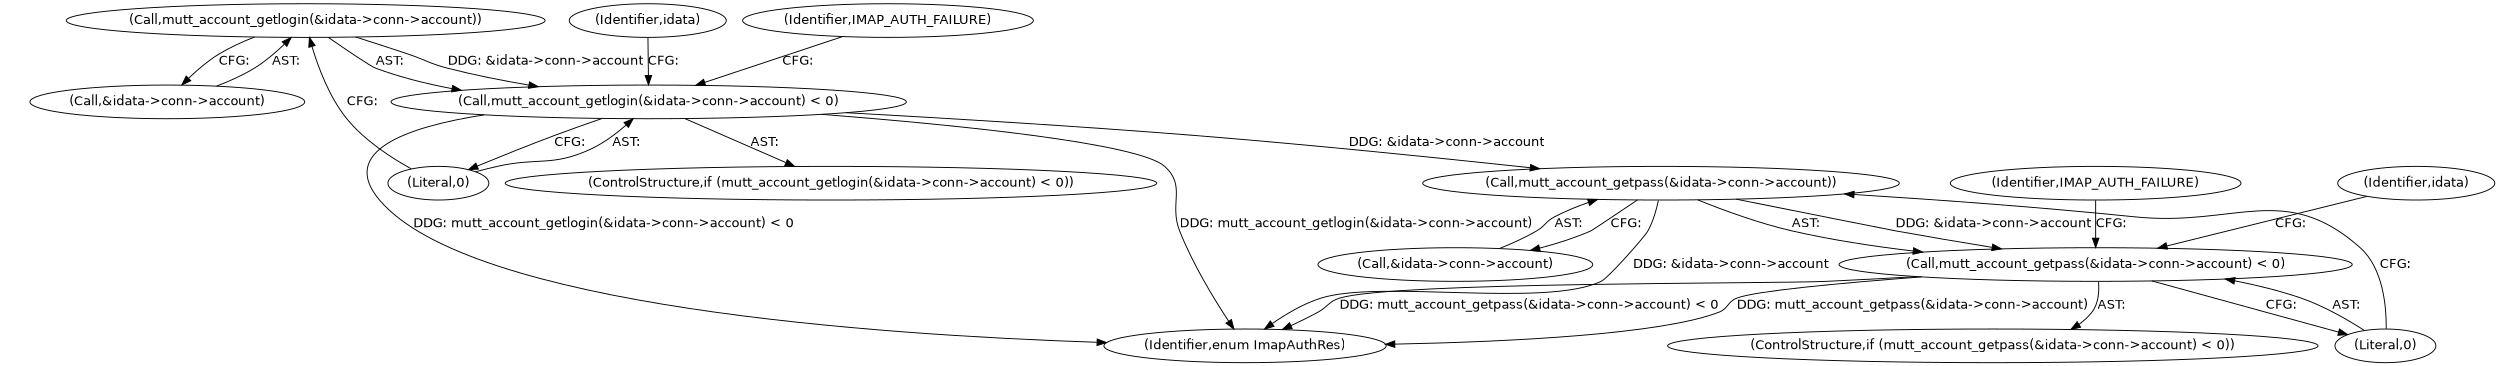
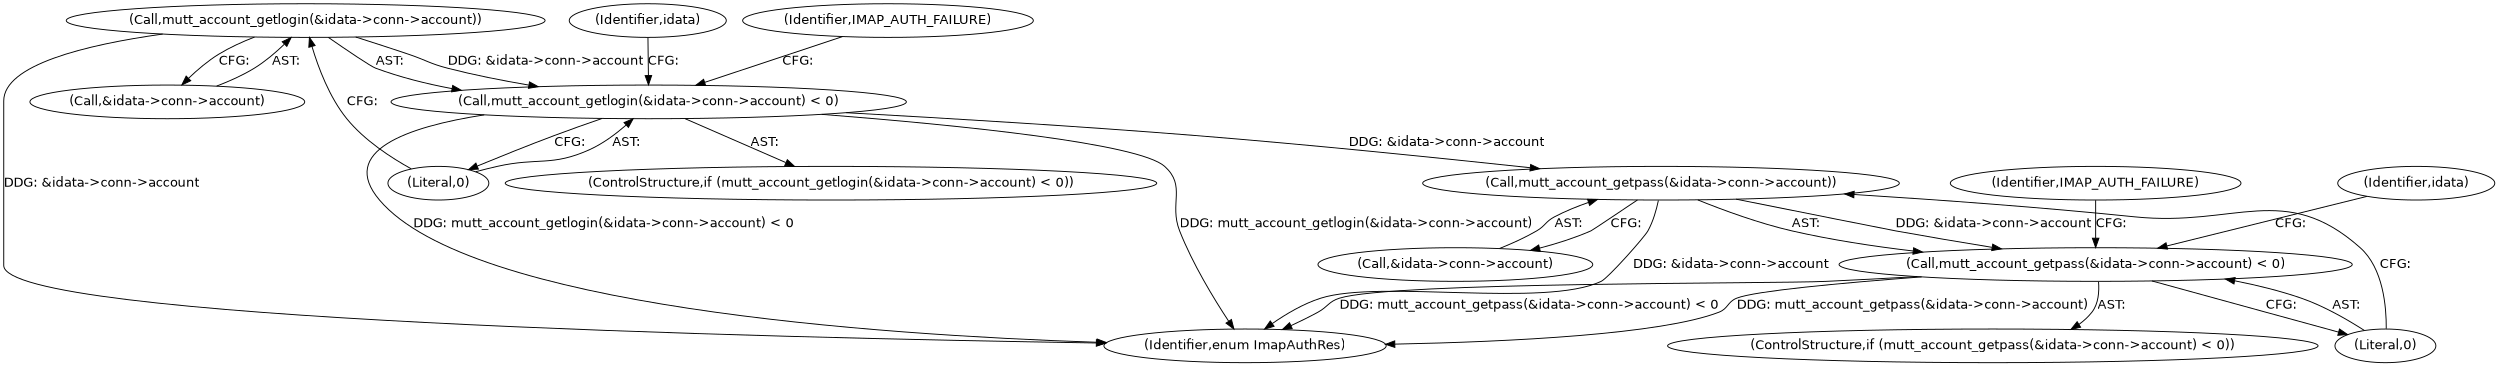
none -> (374, 319)
